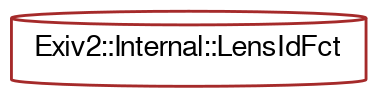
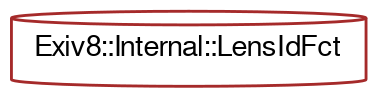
(189, 49) -> (189, 49)
